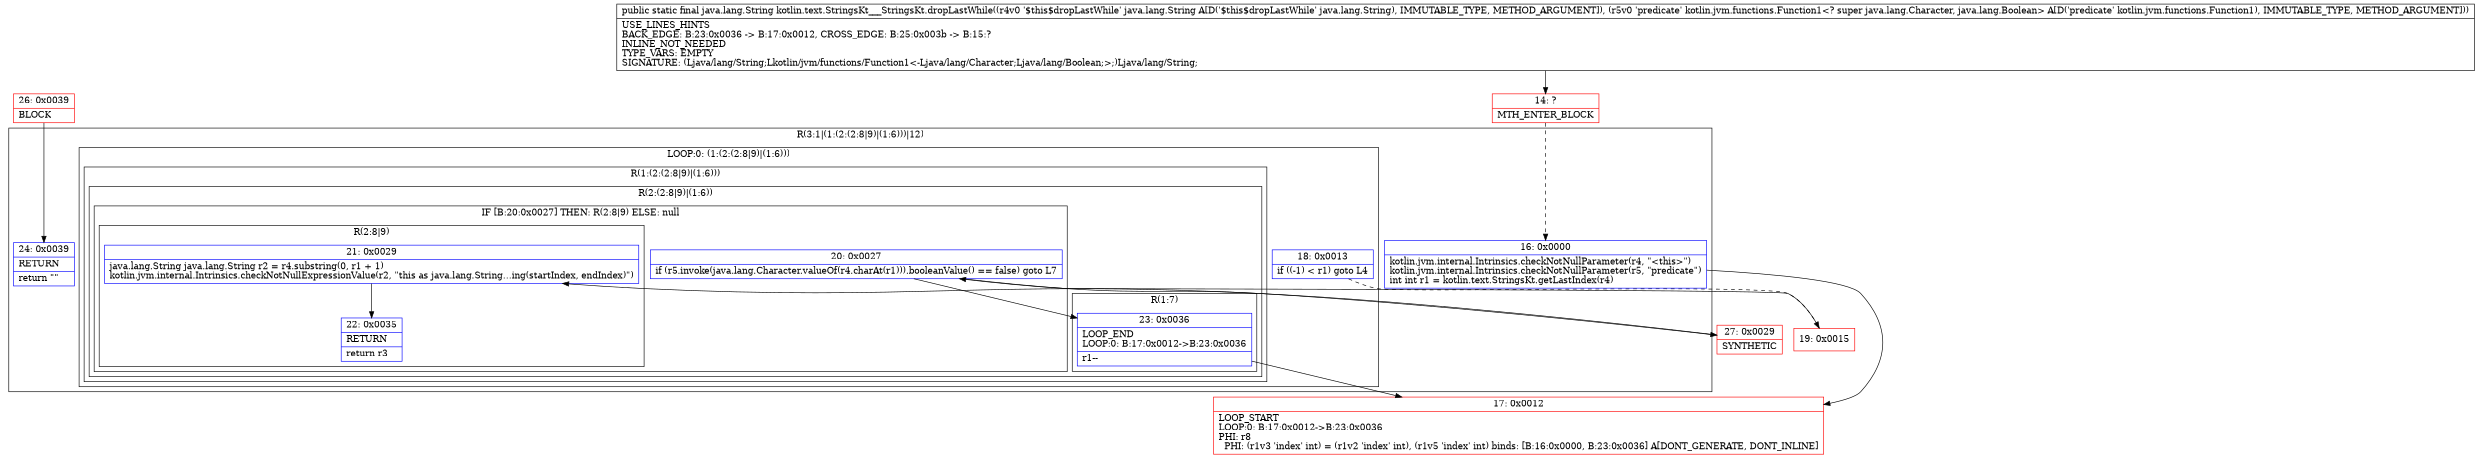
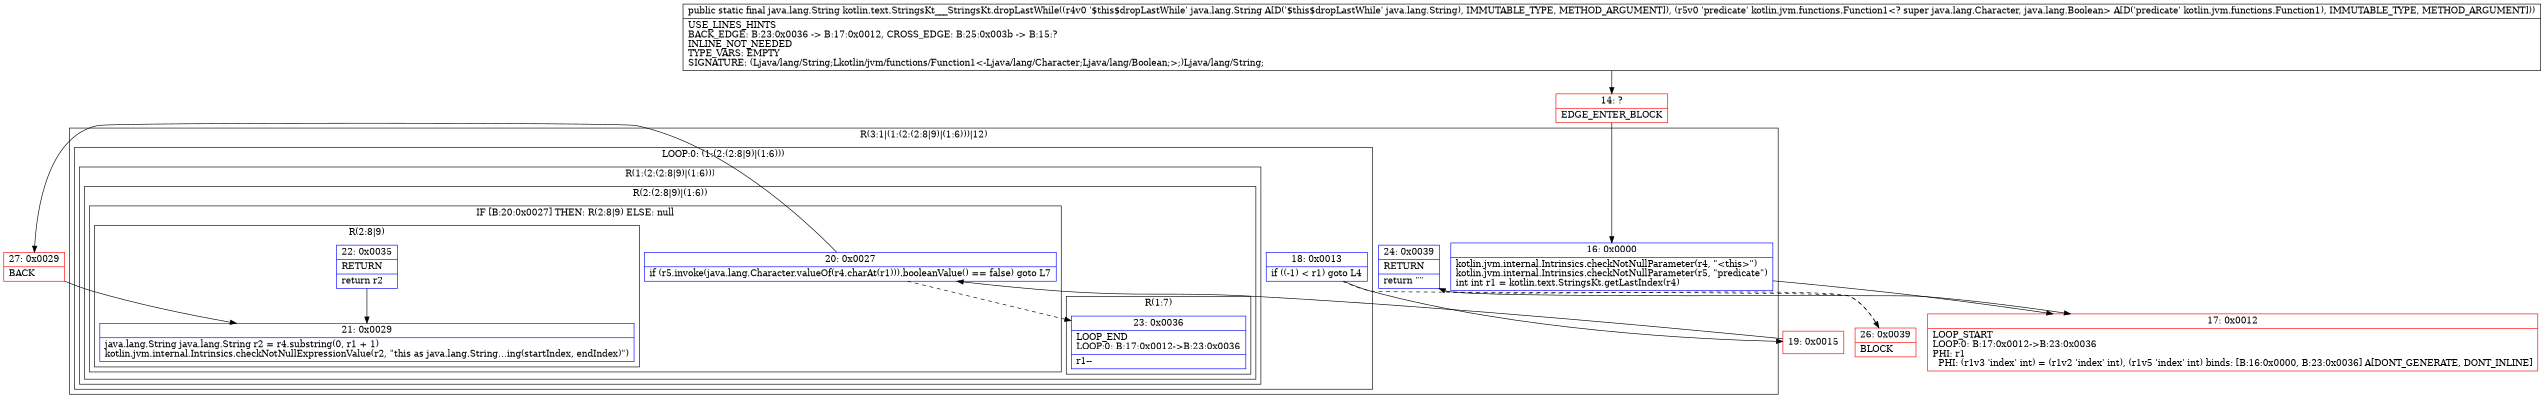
(1546, 115) -> (1612, 115)
(1546, 178) -> (1612, 180)
(44, 180) -> (1669, 292)
(1588, 289) -> (1558, 326)
none -> (1614, 293)
(372, 298) -> (367, 303)
(992, 298) -> (986, 300)
(1750, 347) -> (22, 274)
(367, 354) -> (363, 281)
(1324, 378) -> (1861, 296)
(1236, 437) -> (1951, 354)
